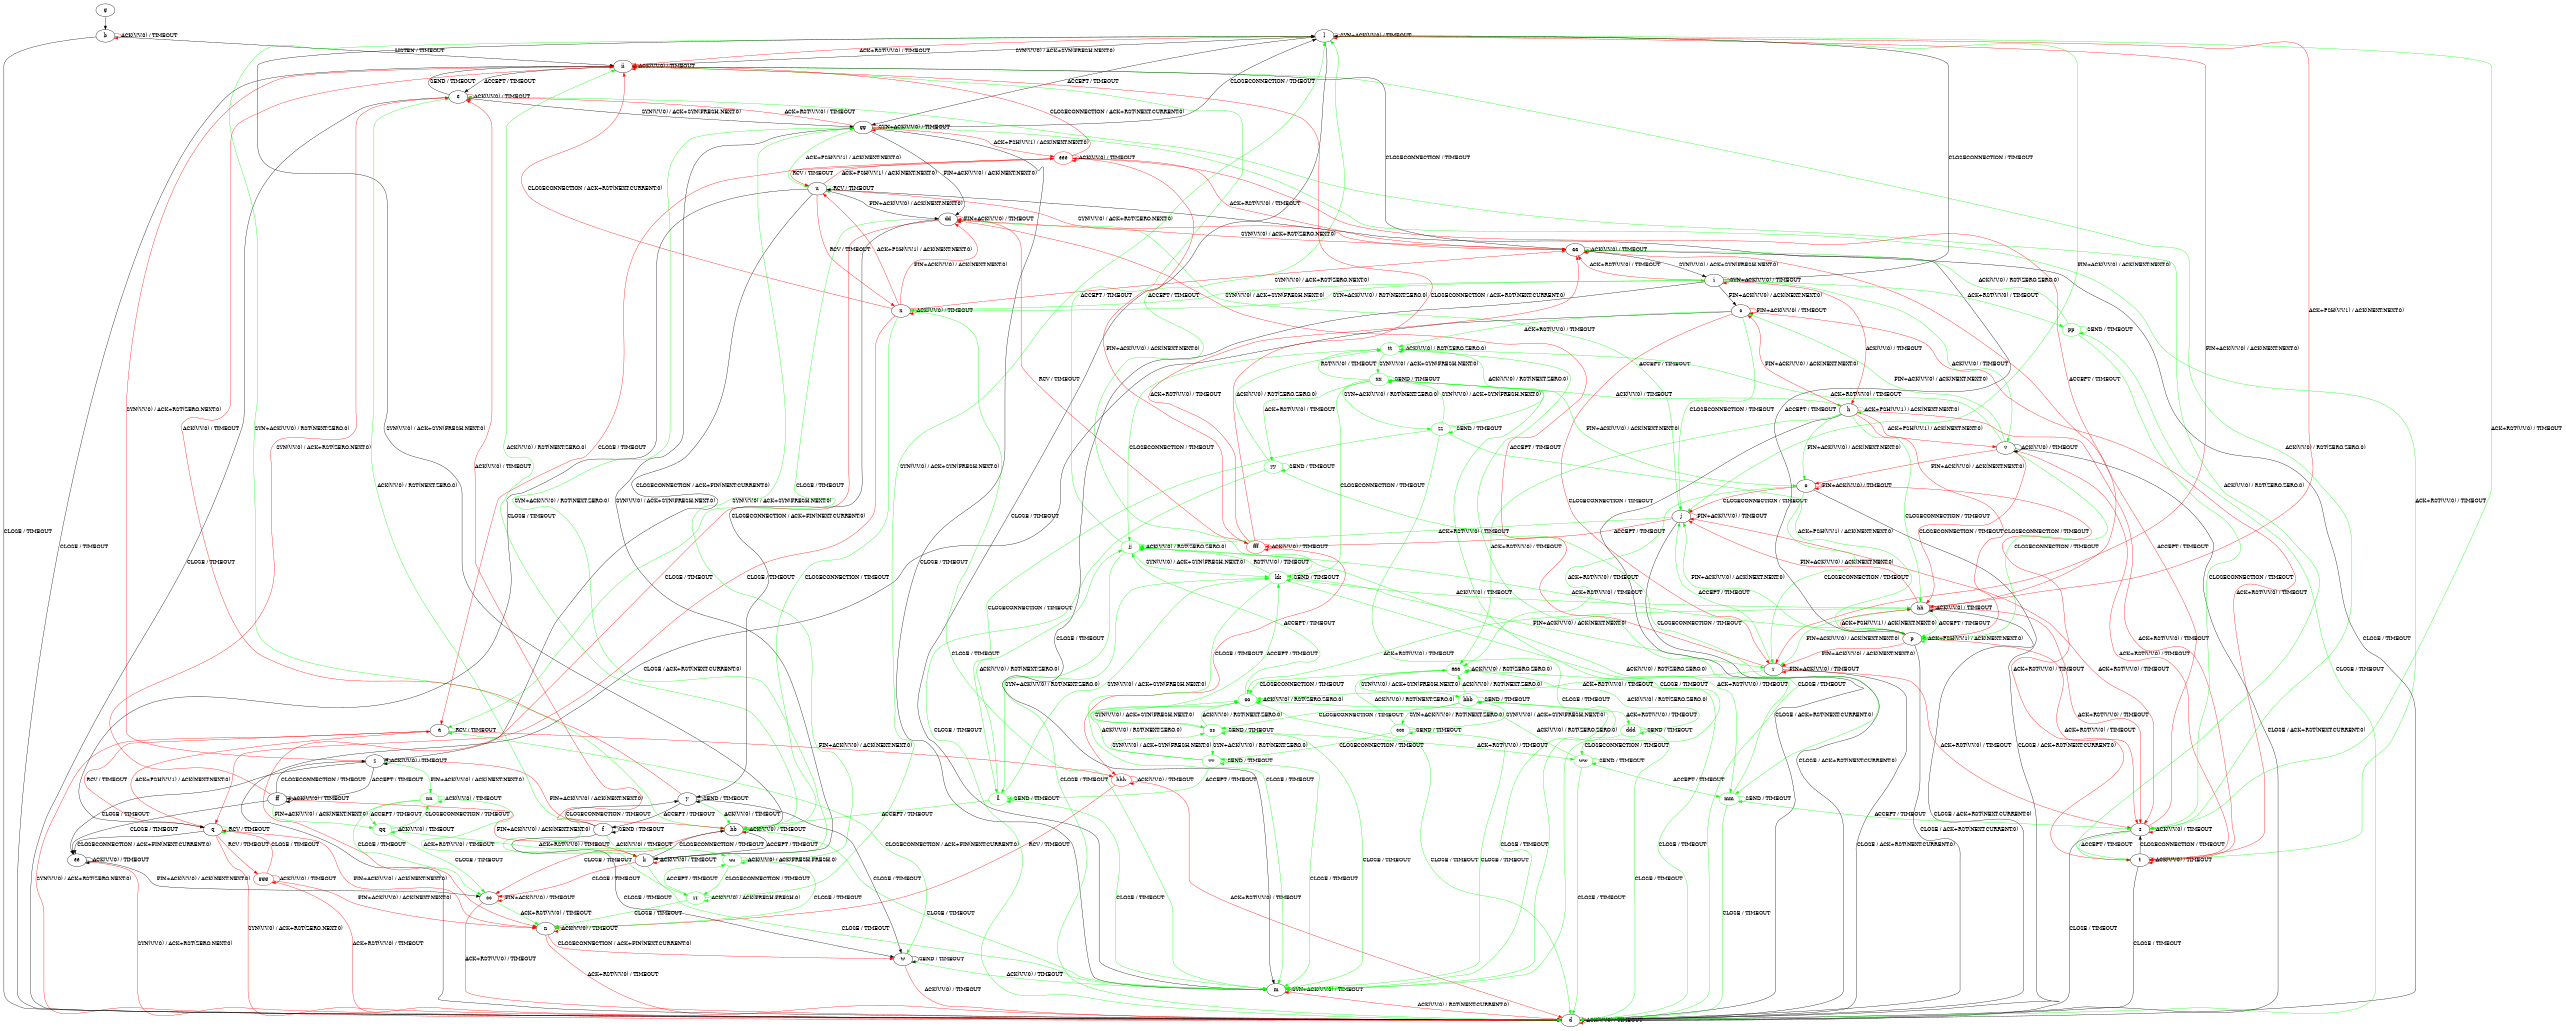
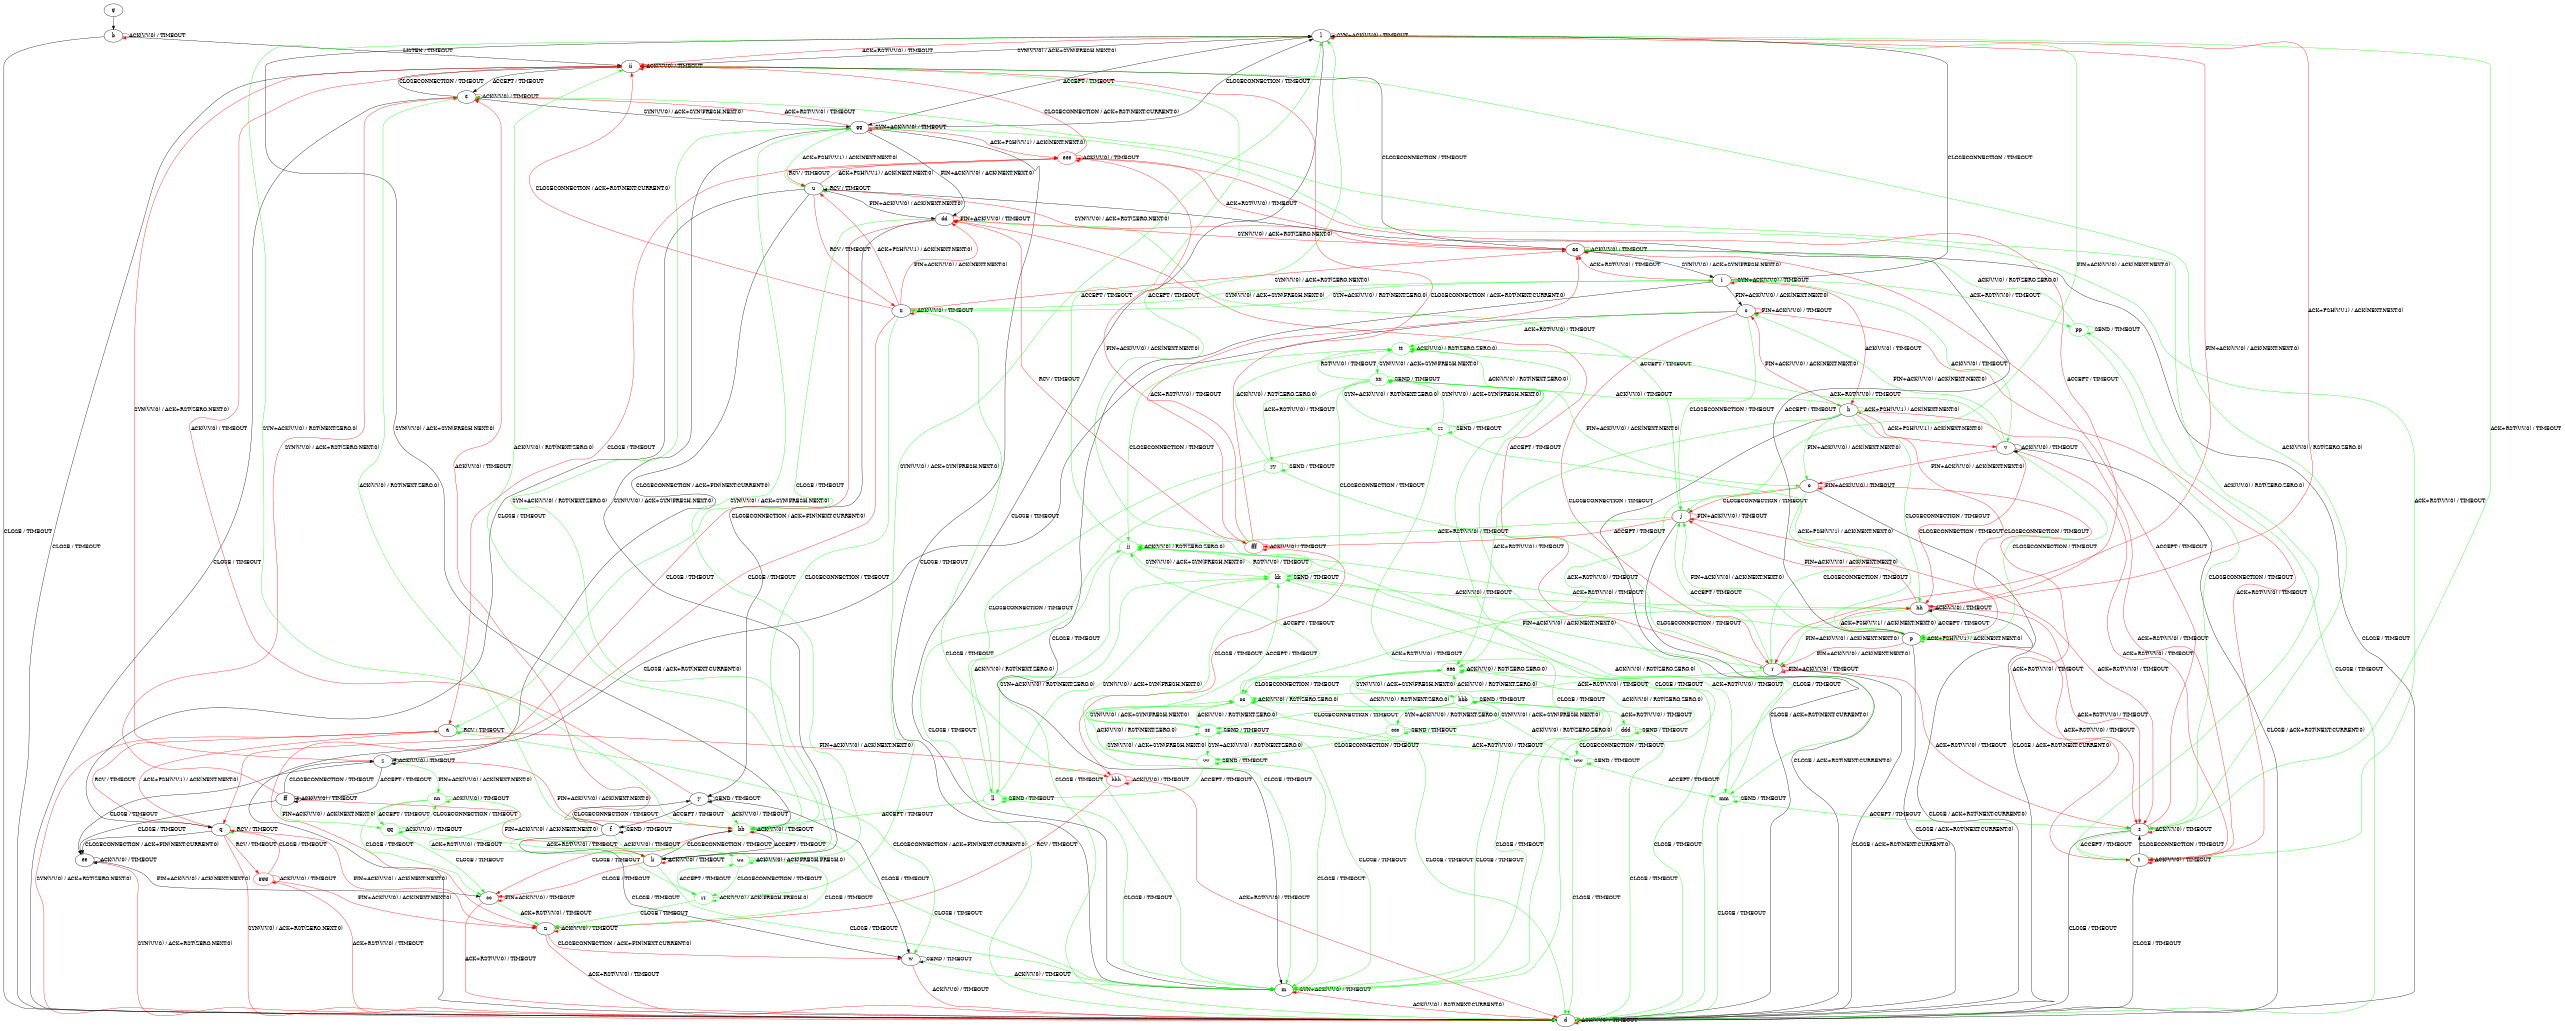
(453, 82) -> (442, 82)
(734, 830) -> (741, 830)
